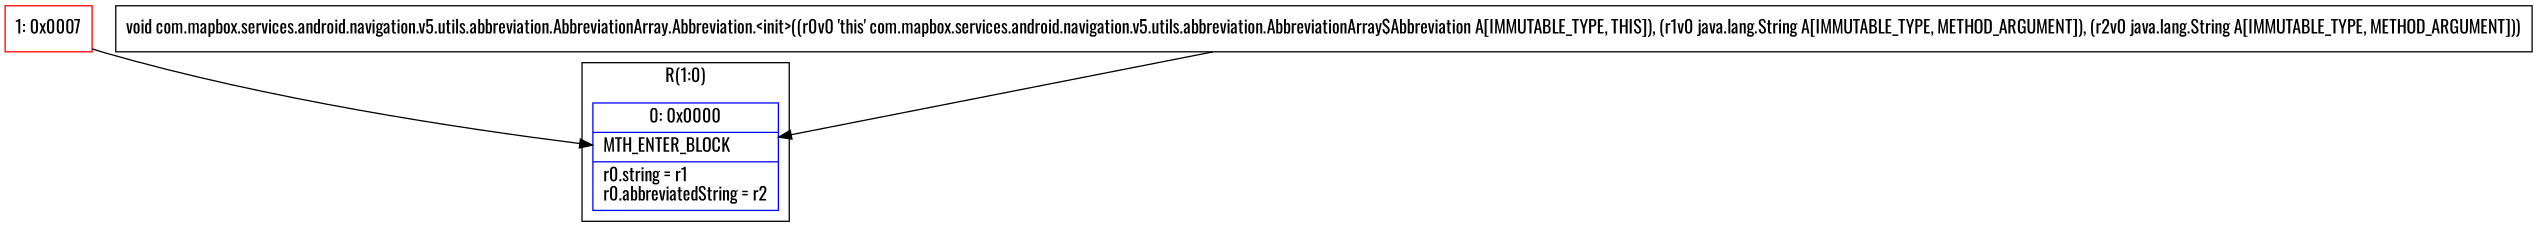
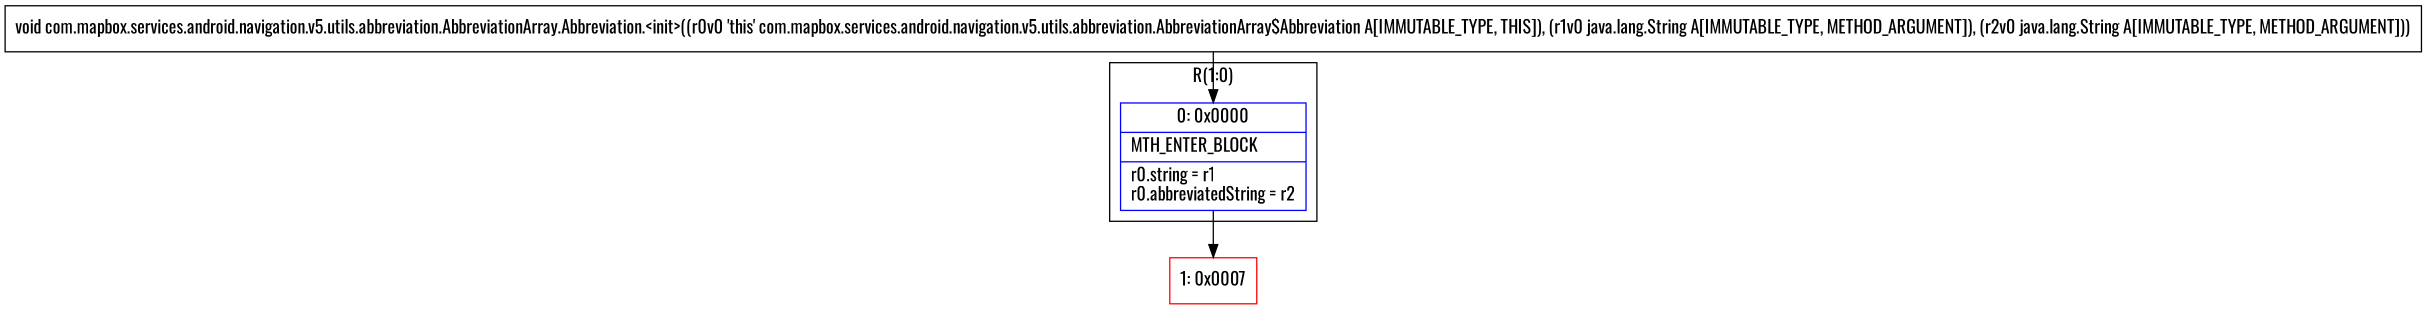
(334, 105) -> (1213, 229)
